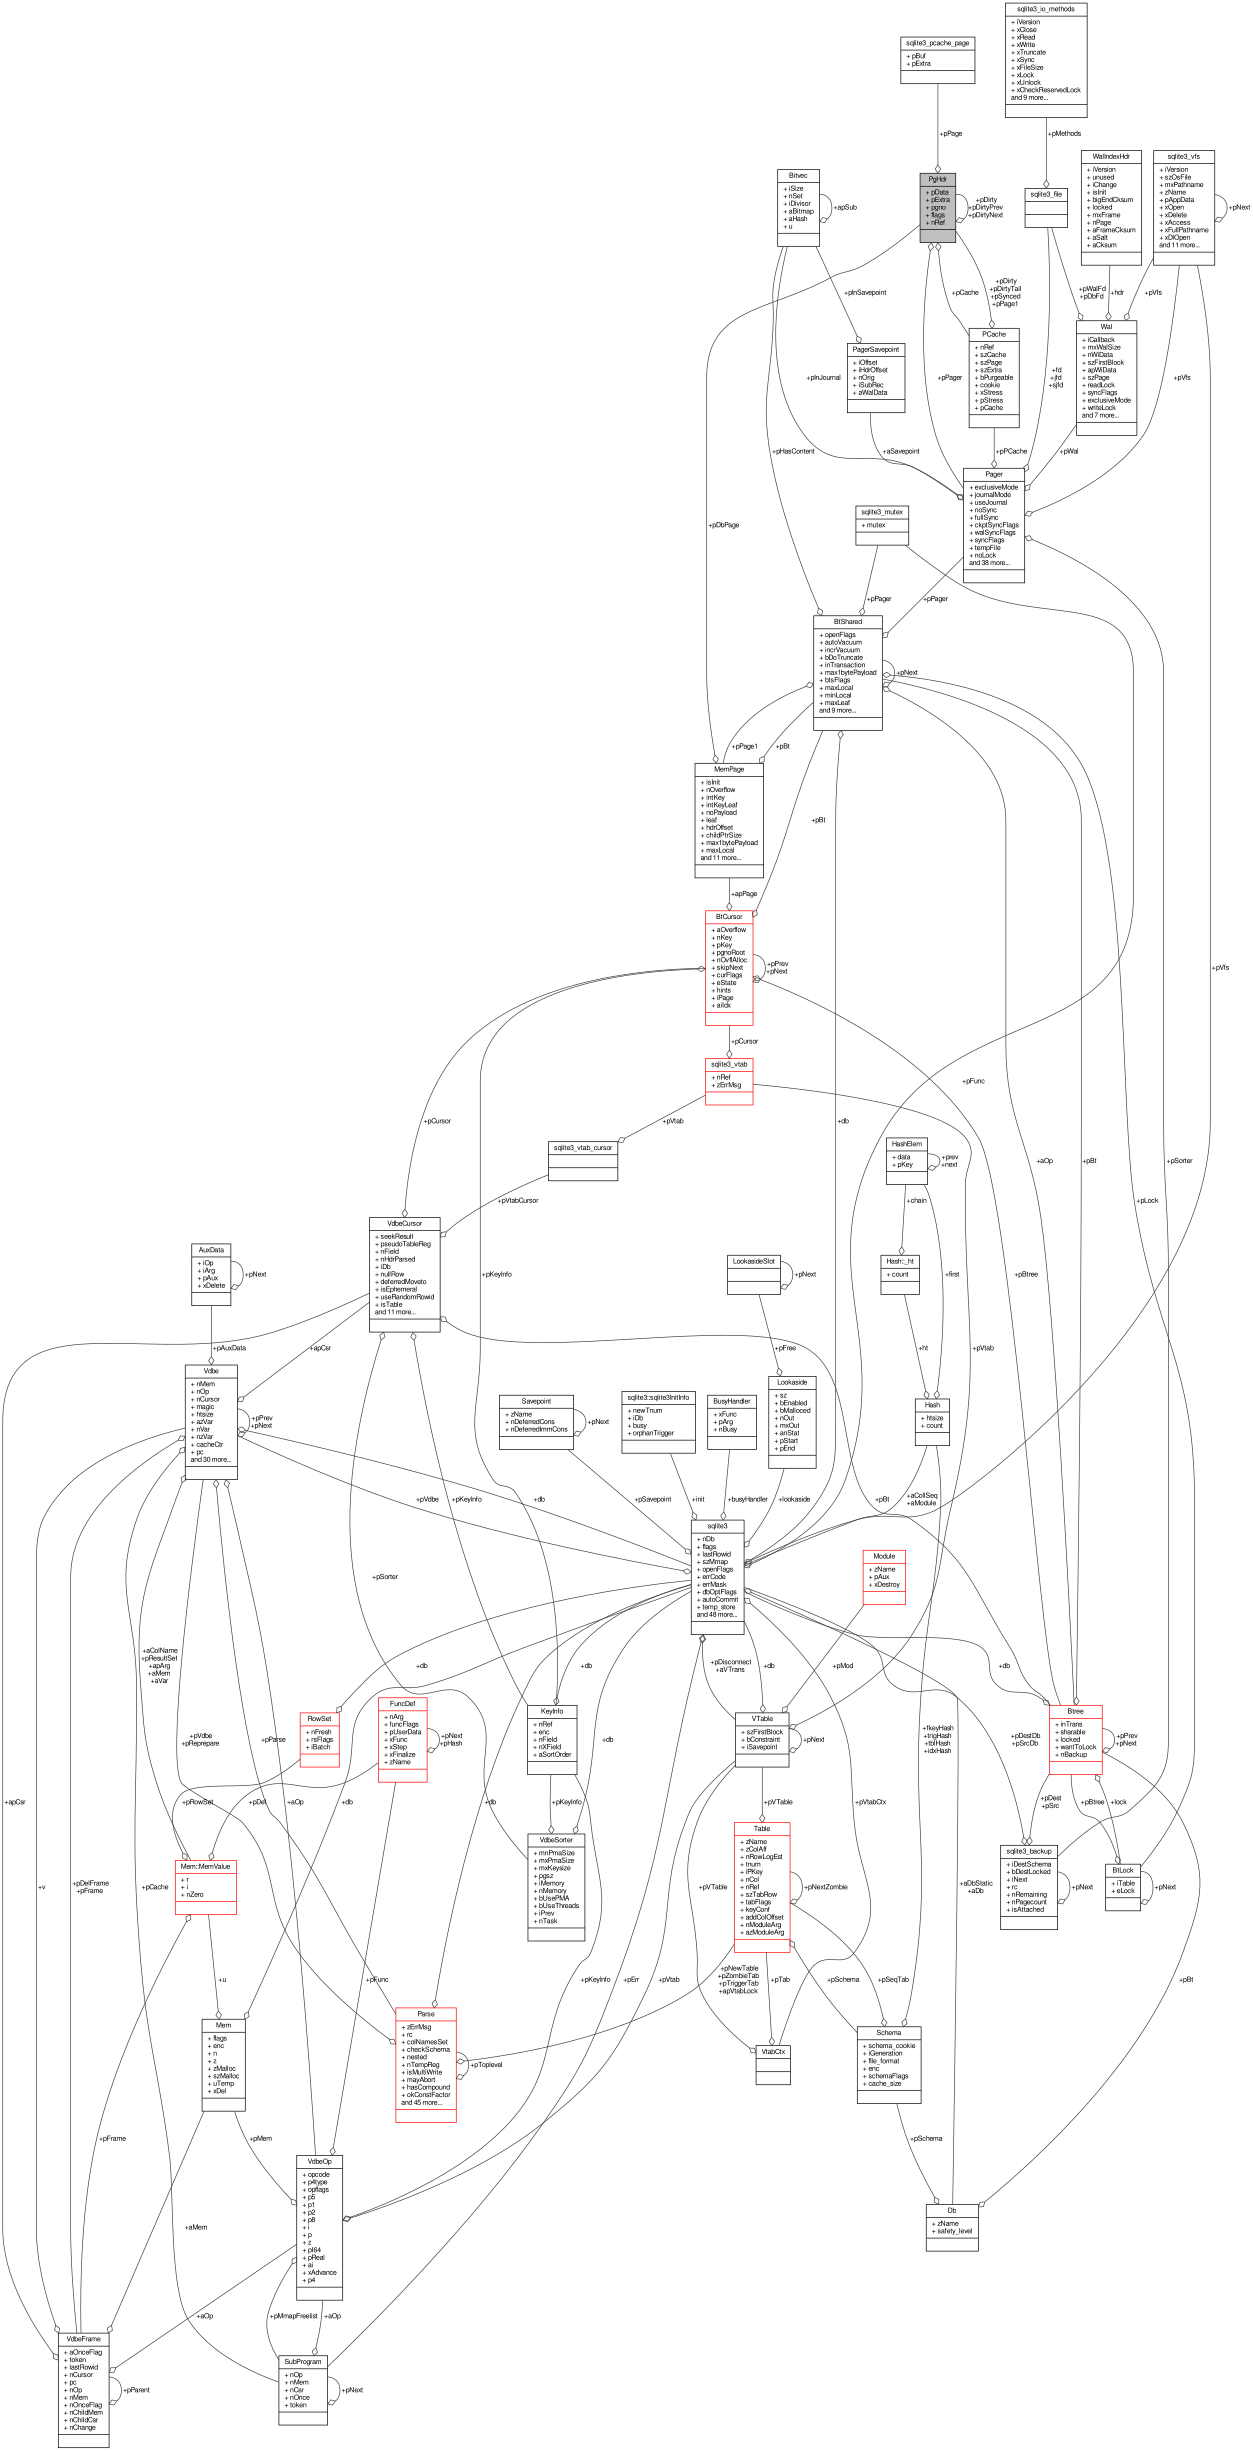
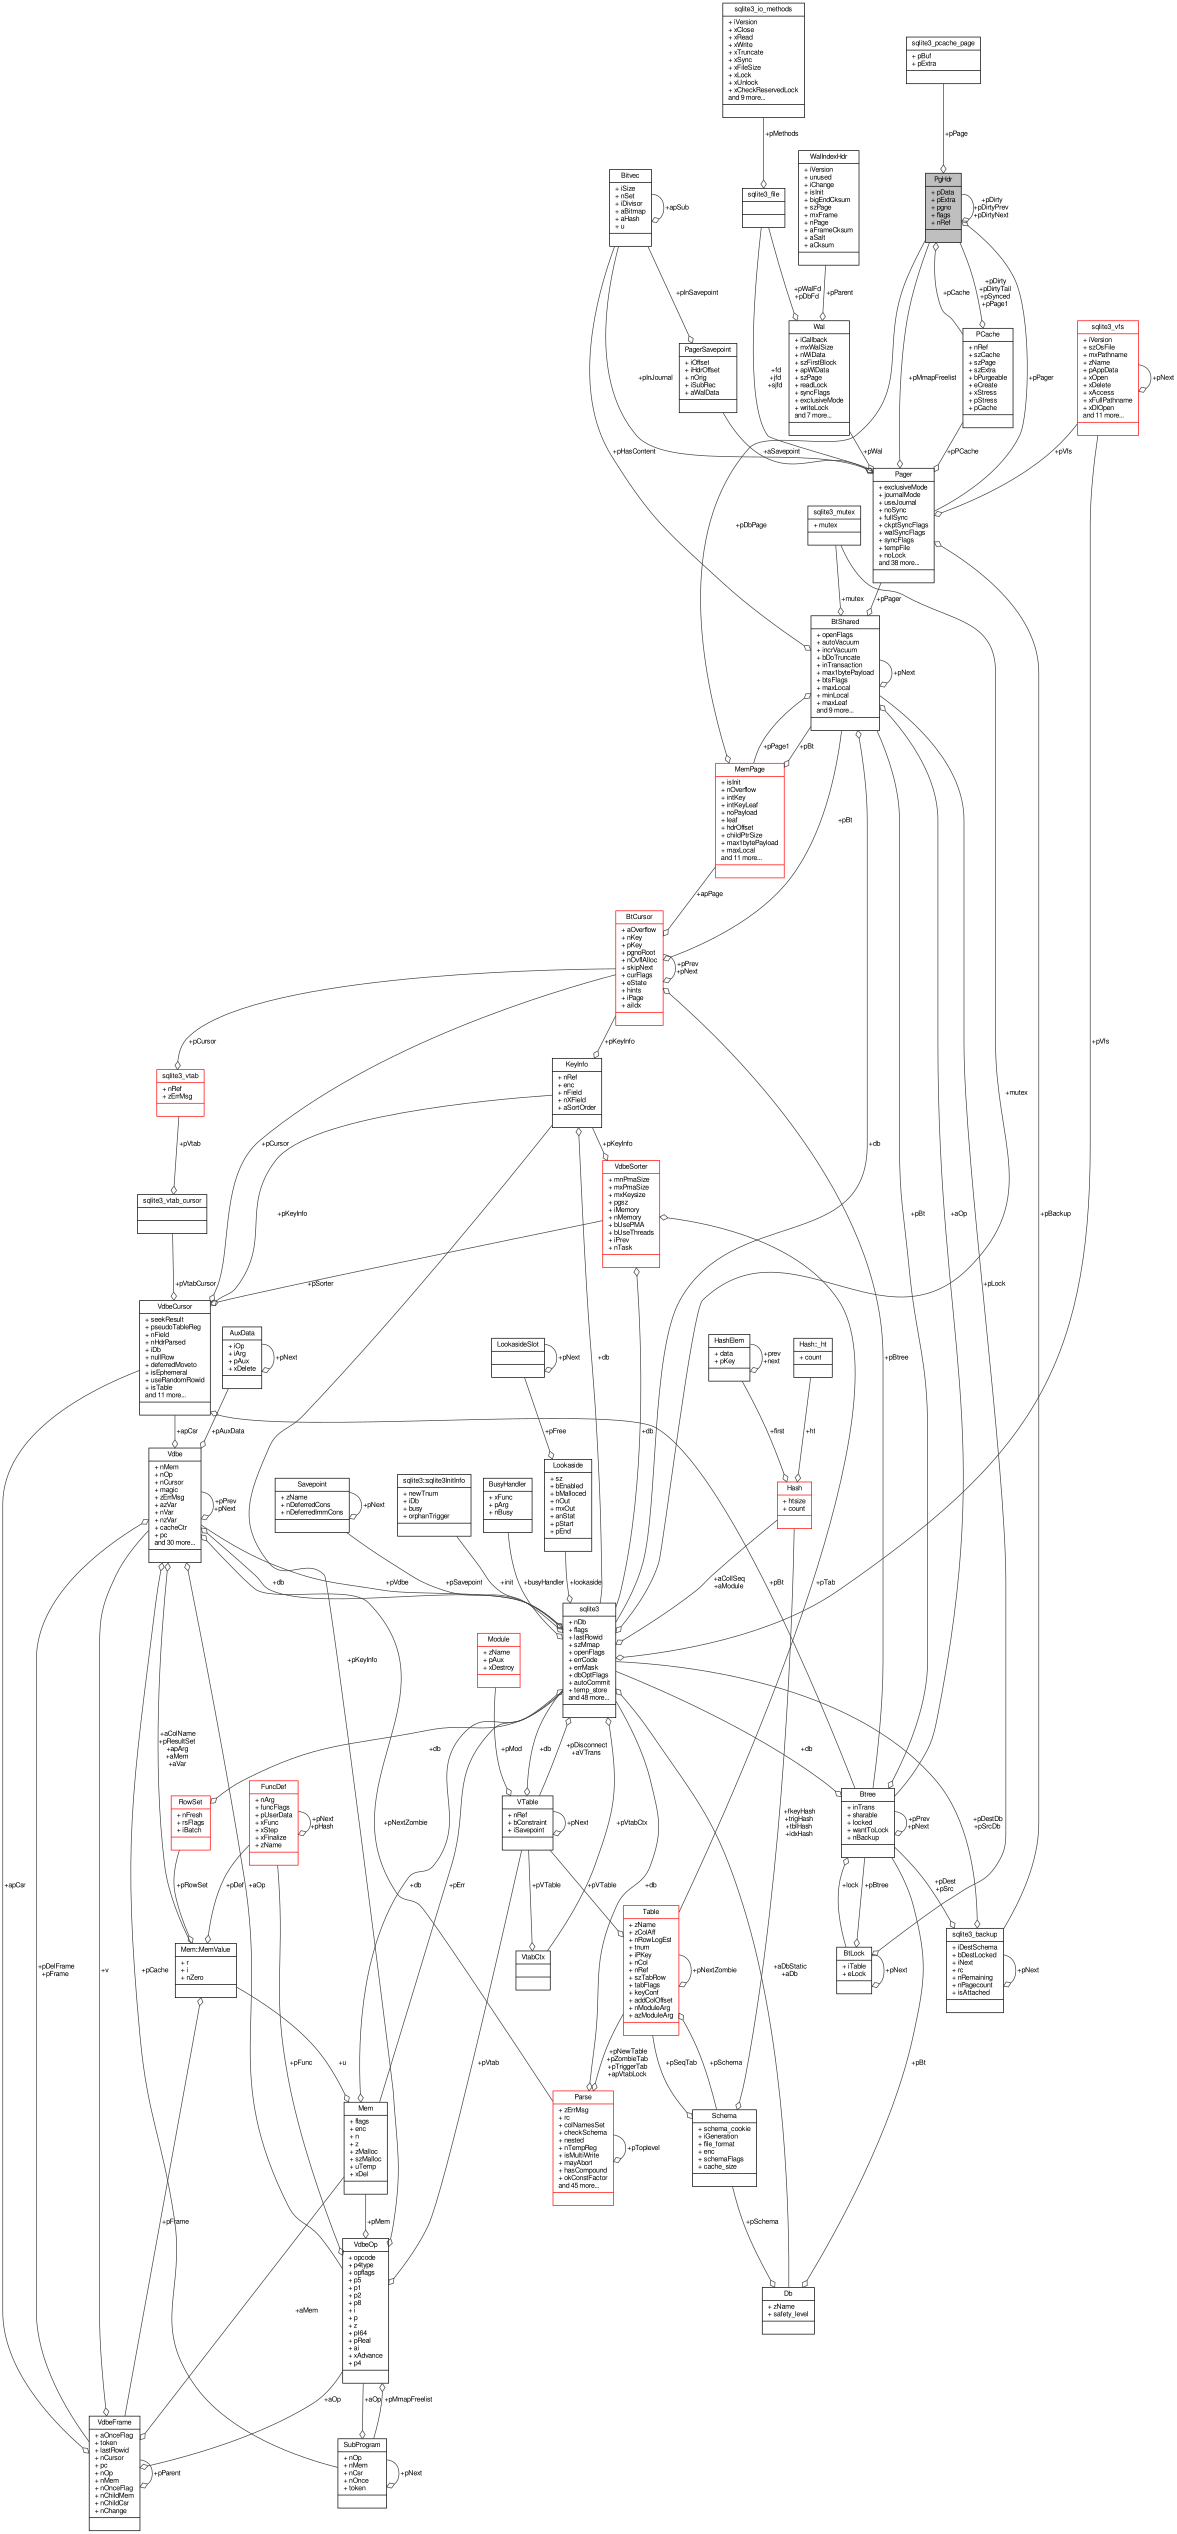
(1099, 208) -> (818, 208)
(1184, 208) -> (1108, 378)
(1140, 285) -> none
(1116, 293) -> (839, 293)
none -> (903, 349)
(987, 385) -> (983, 385)
(879, 599) -> (852, 599)
(729, 821) -> (750, 821)
(973, 1082) -> (1016, 1093)
(1179, 1161) -> (1055, 1214)
(1137, 1214) -> (988, 1339)
(904, 1216) -> none
(480, 1272) -> (607, 1033)
(970, 1353) -> none
(202, 1414) -> (169, 1497)
(932, 1422) -> (795, 1505)
(762, 1732) -> (518, 1815)
(273, 1740) -> (405, 1823)
(1076, 1740) -> (868, 1823)
(196, 1794) -> none
(206, 1887) -> (206, 1971)
(556, 1887) -> (631, 1214)
(769, 1995) -> (830, 1521)
(590, 2044) -> (447, 1879)
